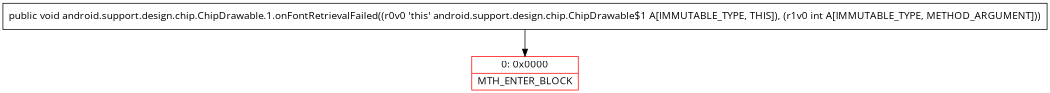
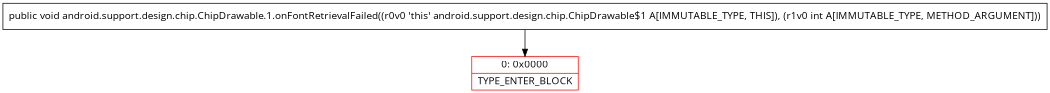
(525, 81) -> (525, 81)
